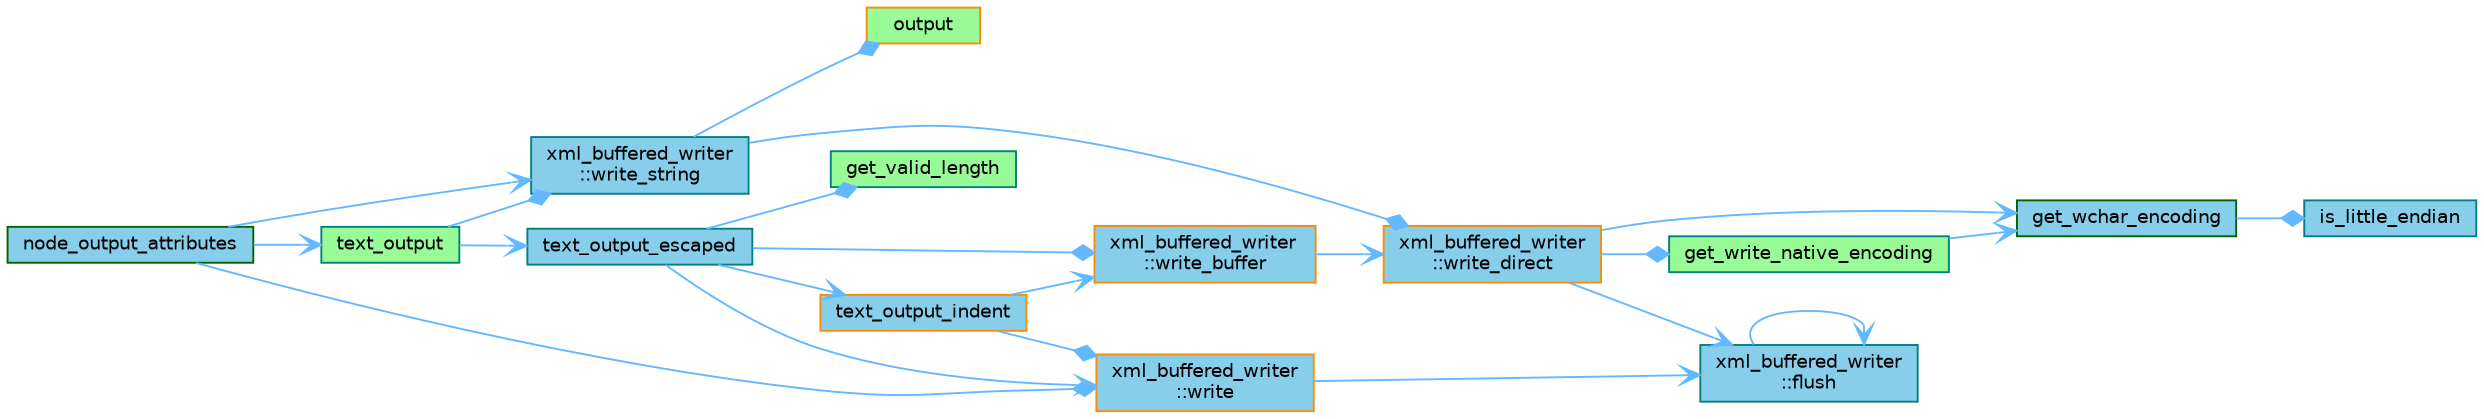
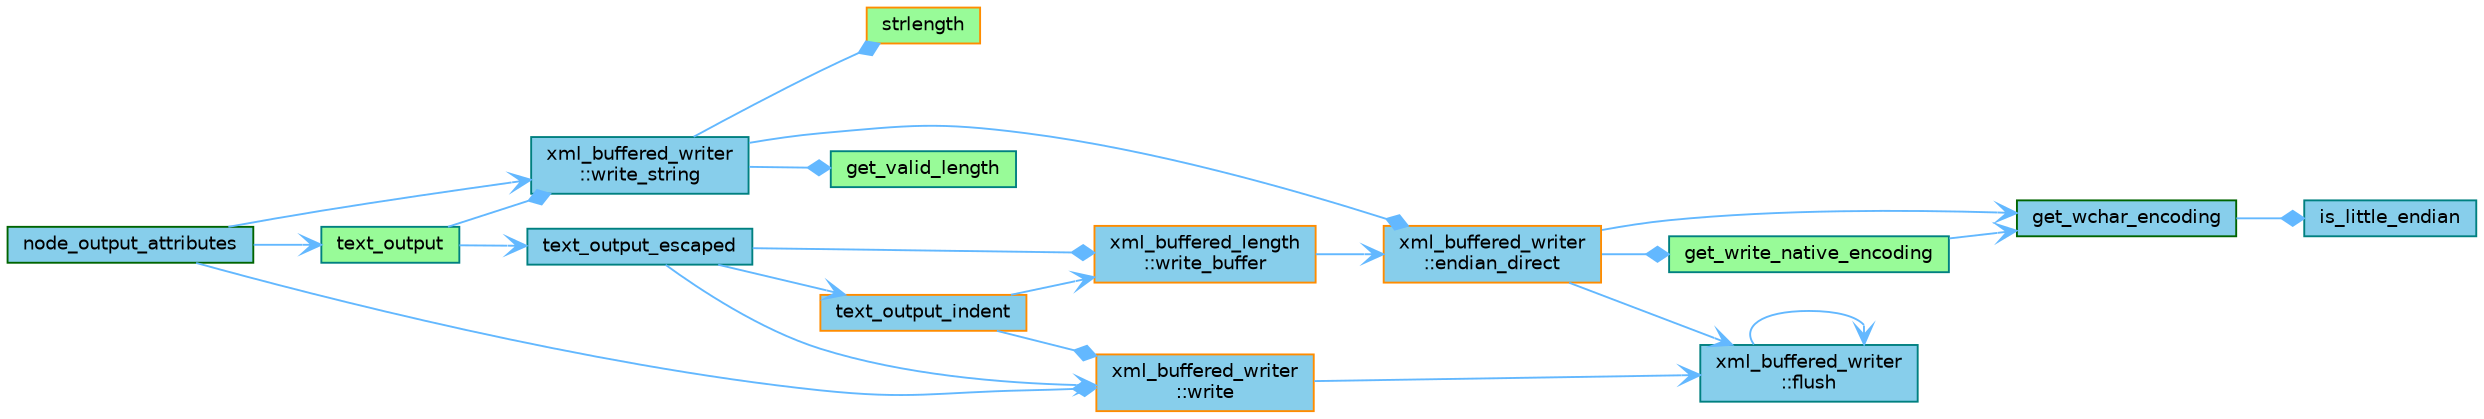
(923, 26) -> (923, 26)
(771, 211) -> (778, 167)
(1205, 254) -> (1205, 254)
(1492, 254) -> (1492, 254)
